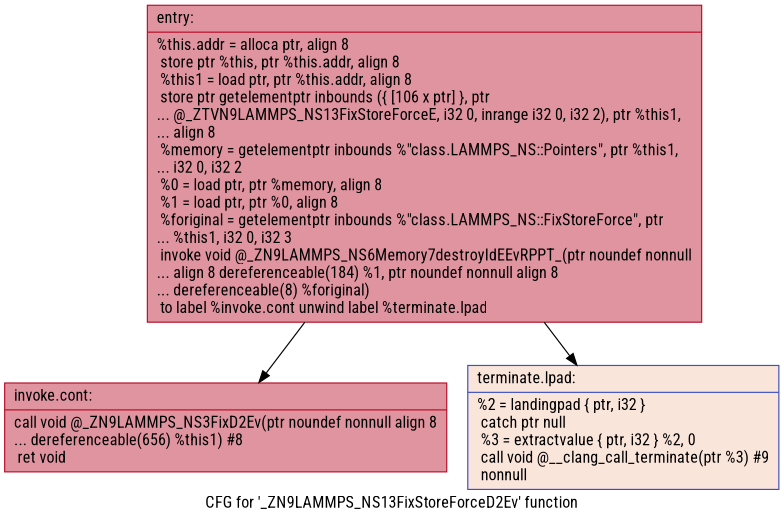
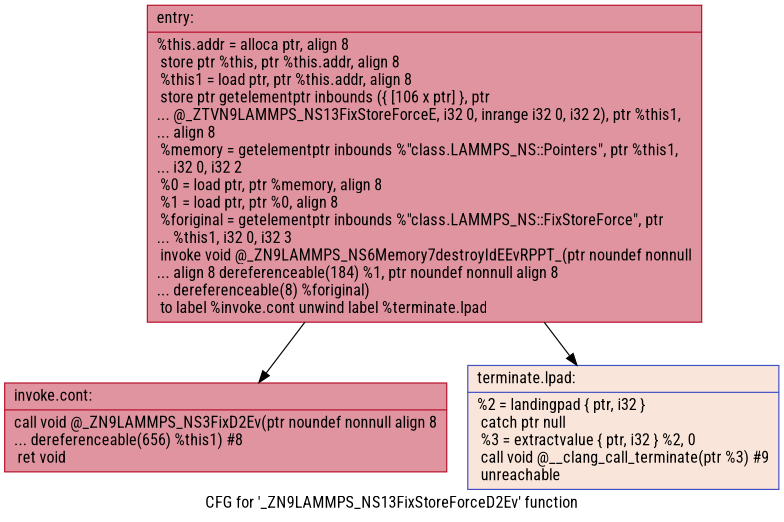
(502, 475) -> (519, 475)
